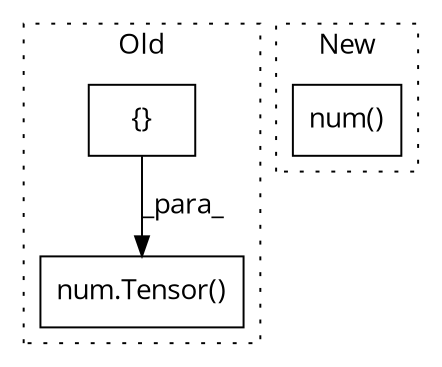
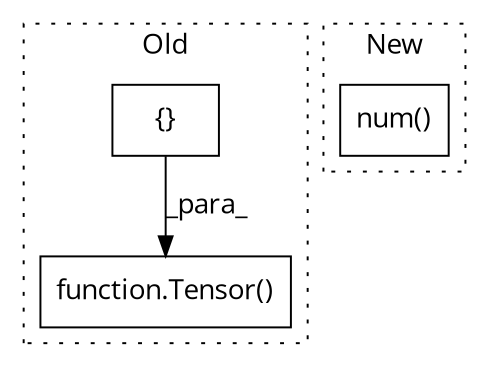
(142, 292) -> (166, 292)
